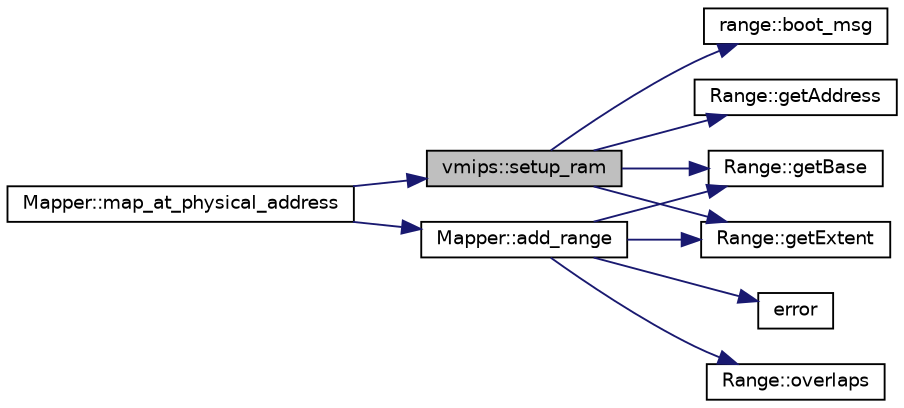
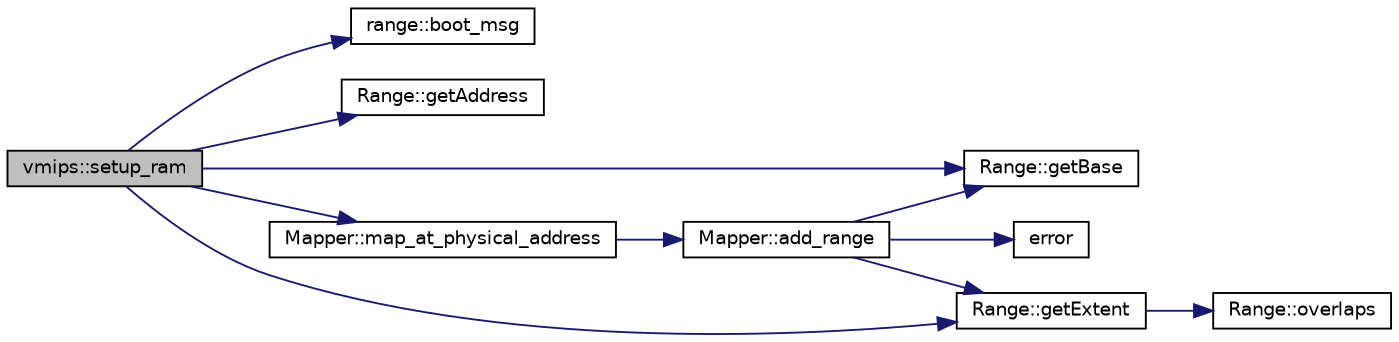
(380, 183) -> (265, 202)
(633, 312) -> (1170, 311)
